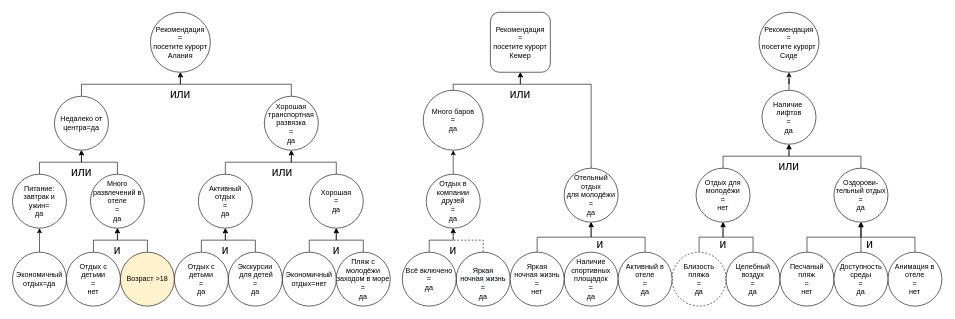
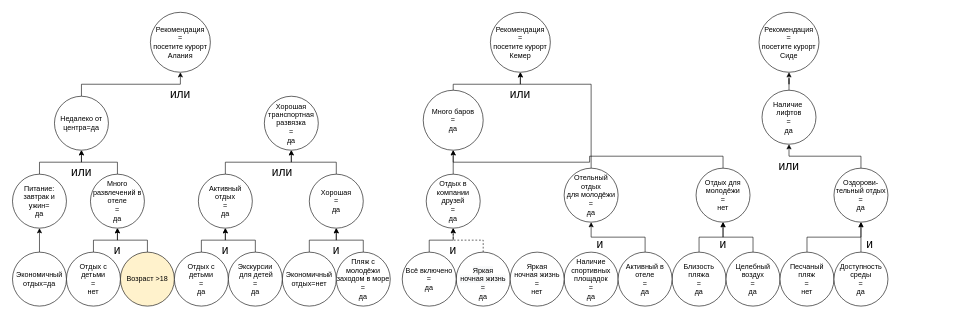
(521, 42) -> (521, 42)
(243, 84) -> none
(754, 156) -> (523, 162)
(555, 237) -> none
(897, 237) -> none
(699, 279) -> (699, 279)
(915, 279) -> none
